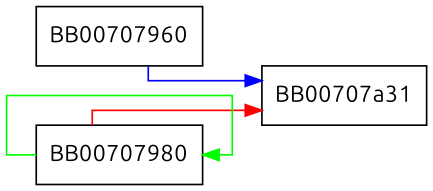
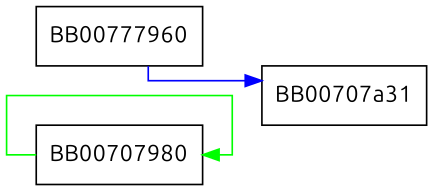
(119, 36) -> (119, 36)
(161, 110) -> none
